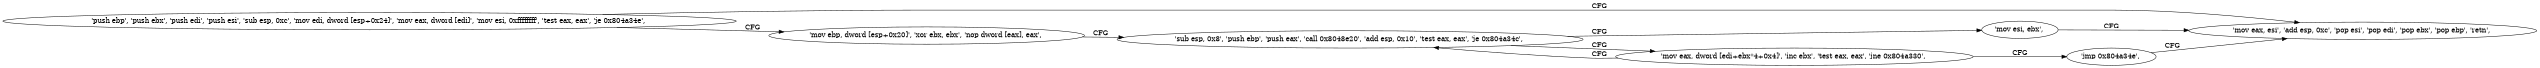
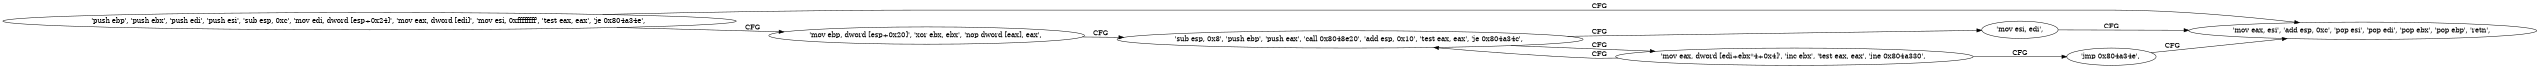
(2020, 30) -> (2020, 30)
